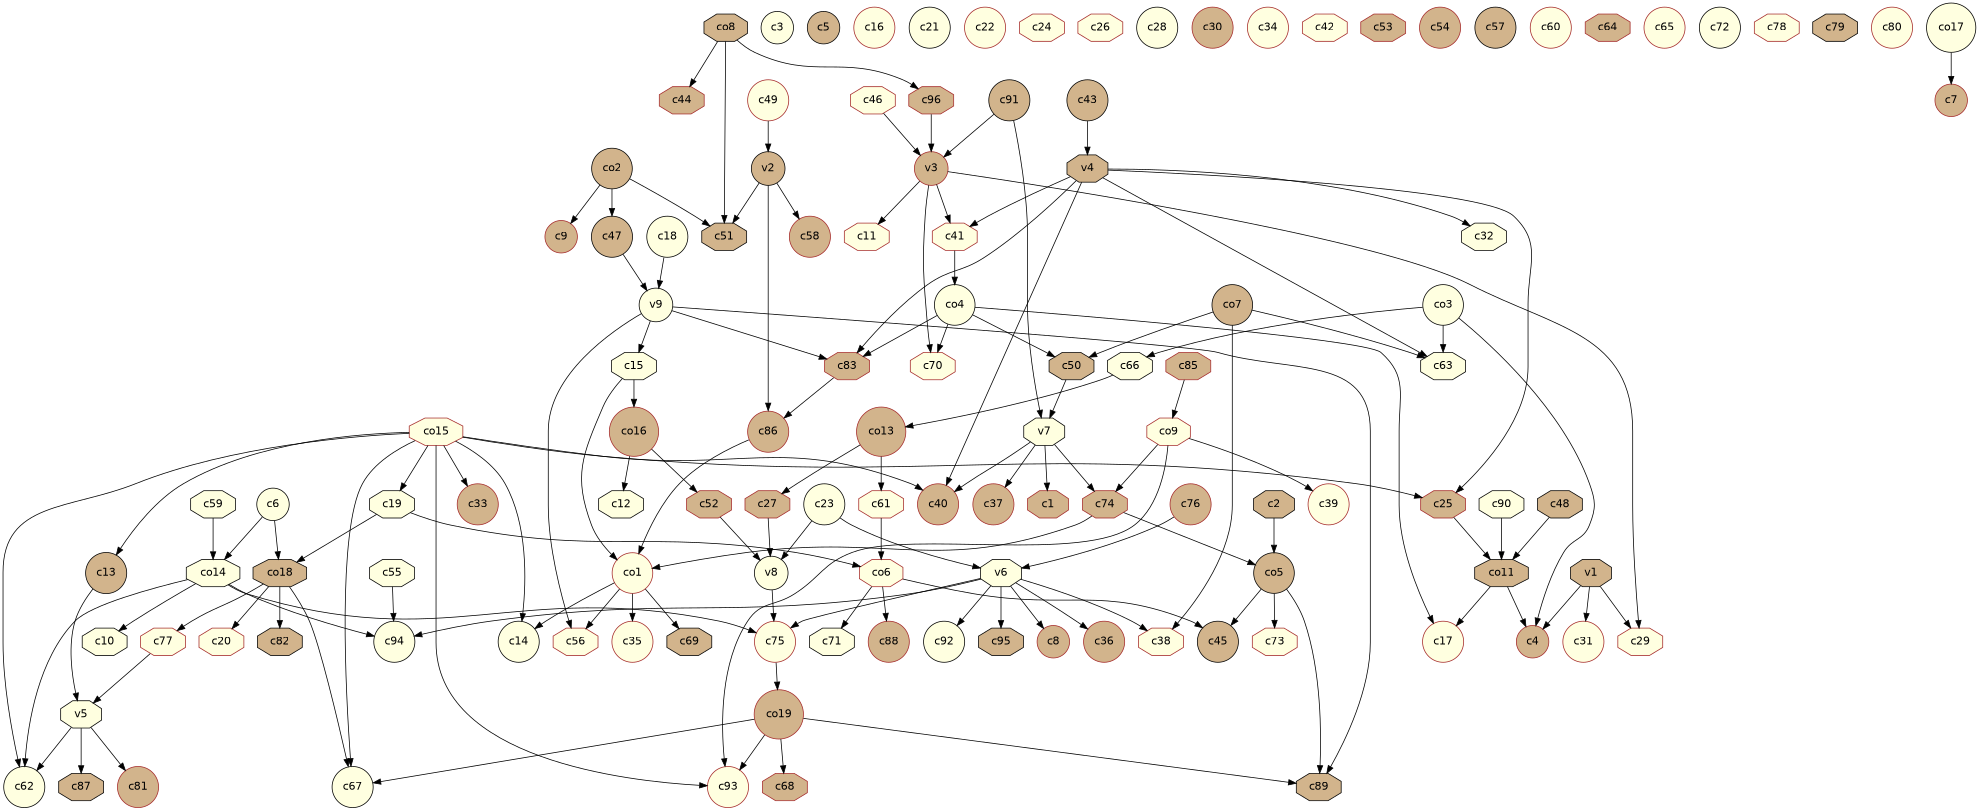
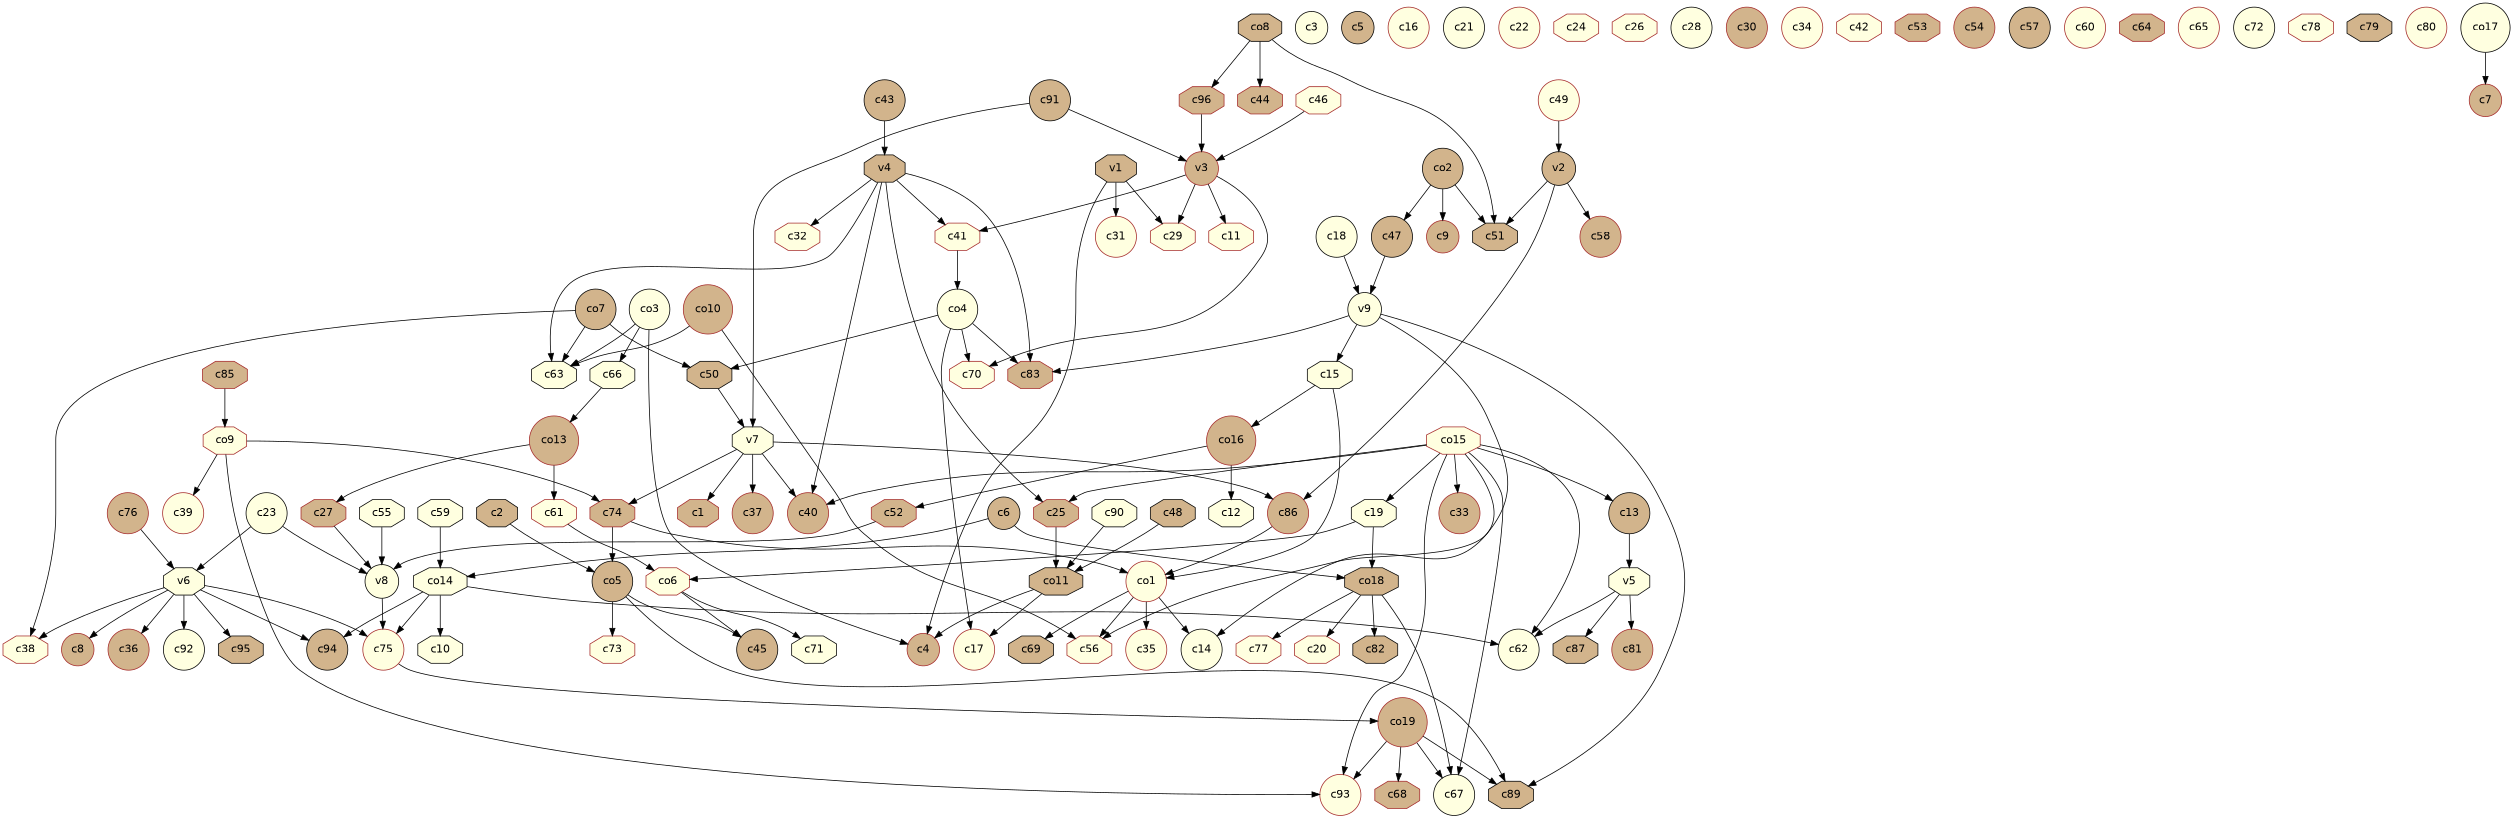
(1484, 237) -> (797, 237)
none -> (708, 309)
(812, 395) -> (1021, 456)
(273, 504) -> (1004, 513)
(393, 600) -> (382, 542)
(394, 642) -> (327, 650)
(889, 642) -> none
(125, 676) -> none
